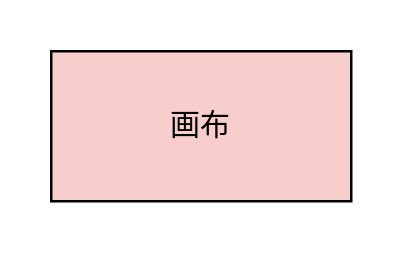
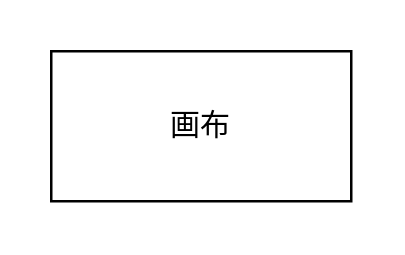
(201, 126) -> (201, 126)
